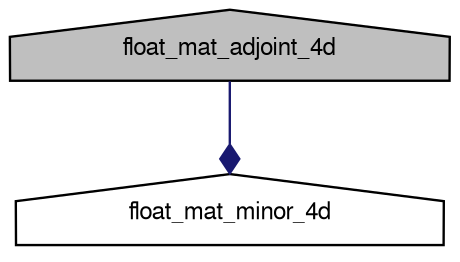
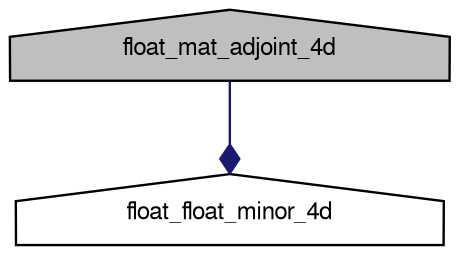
(230, 213) -> (230, 213)
